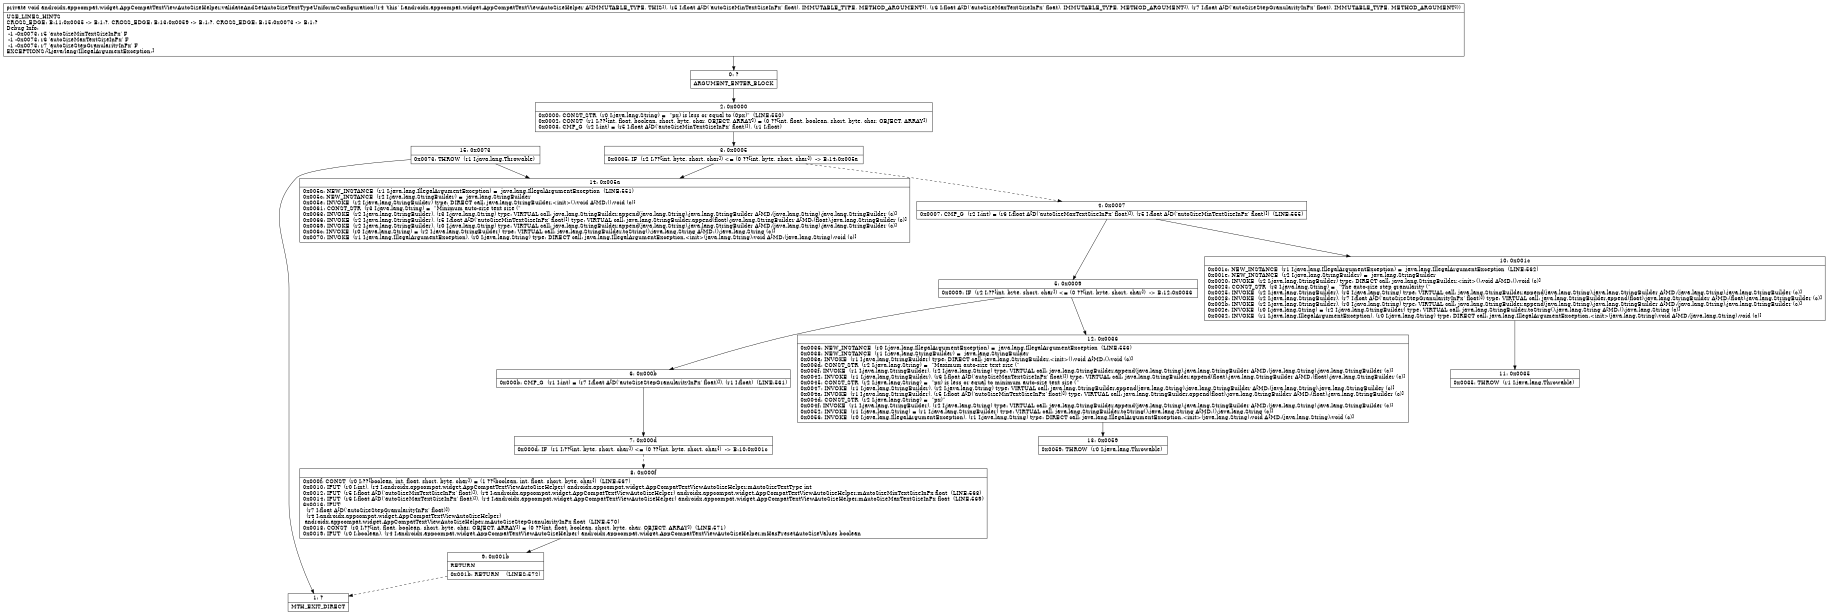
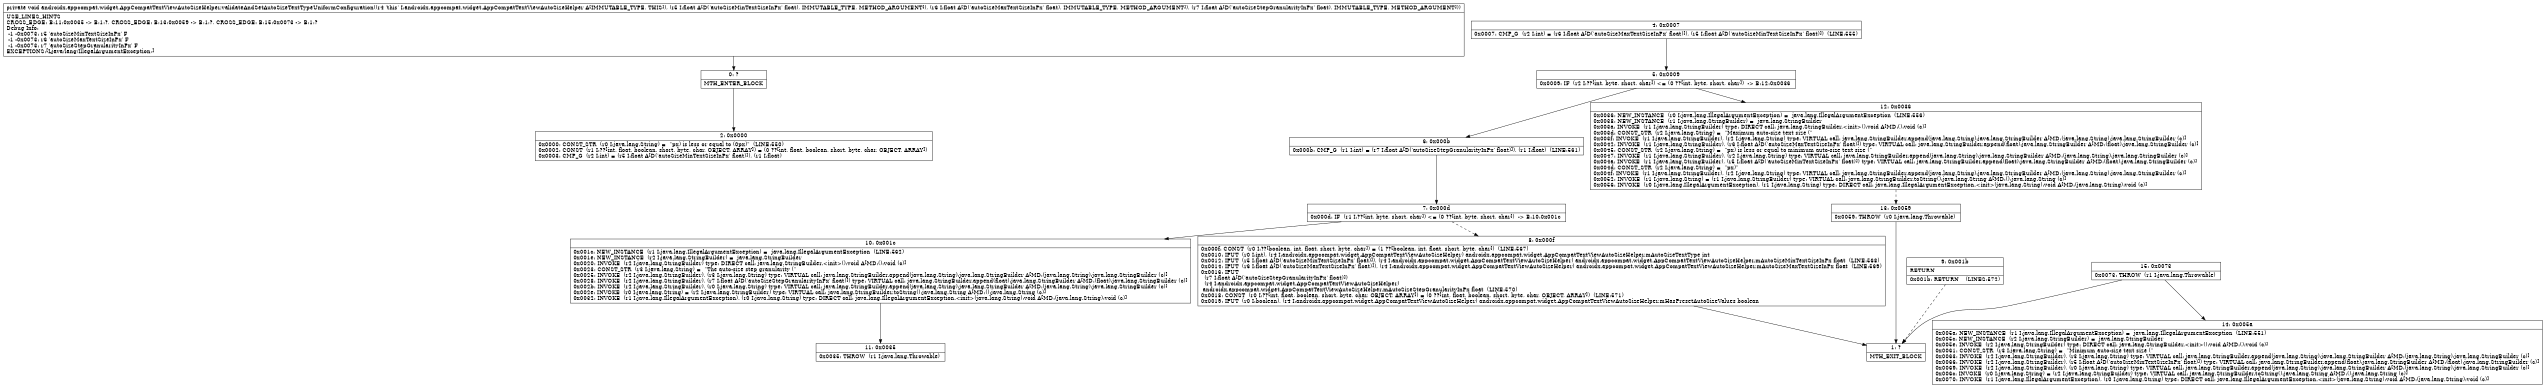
(734, 84) -> (734, 84)
(734, 155) -> none
(1251, 237) -> (1255, 230)
none -> (1896, 281)
(1103, 427) -> (1896, 195)
(324, 505) -> (1222, 272)
(545, 545) -> (1778, 325)
(318, 607) -> (1896, 357)
